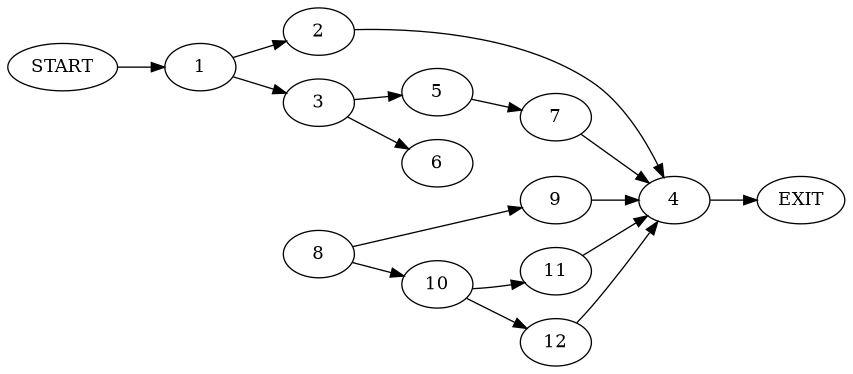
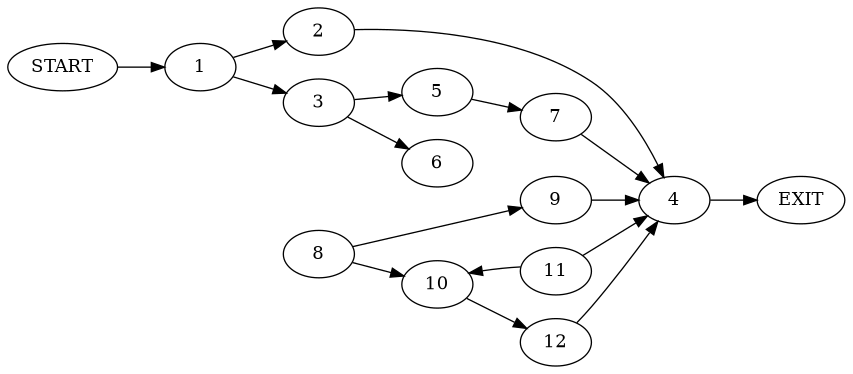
(492, 287) -> (501, 268)
